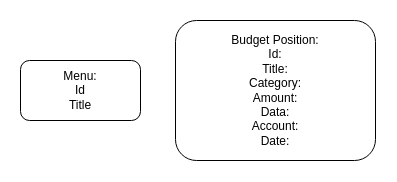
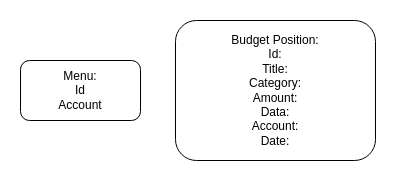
(81, 91) -> (81, 91)
